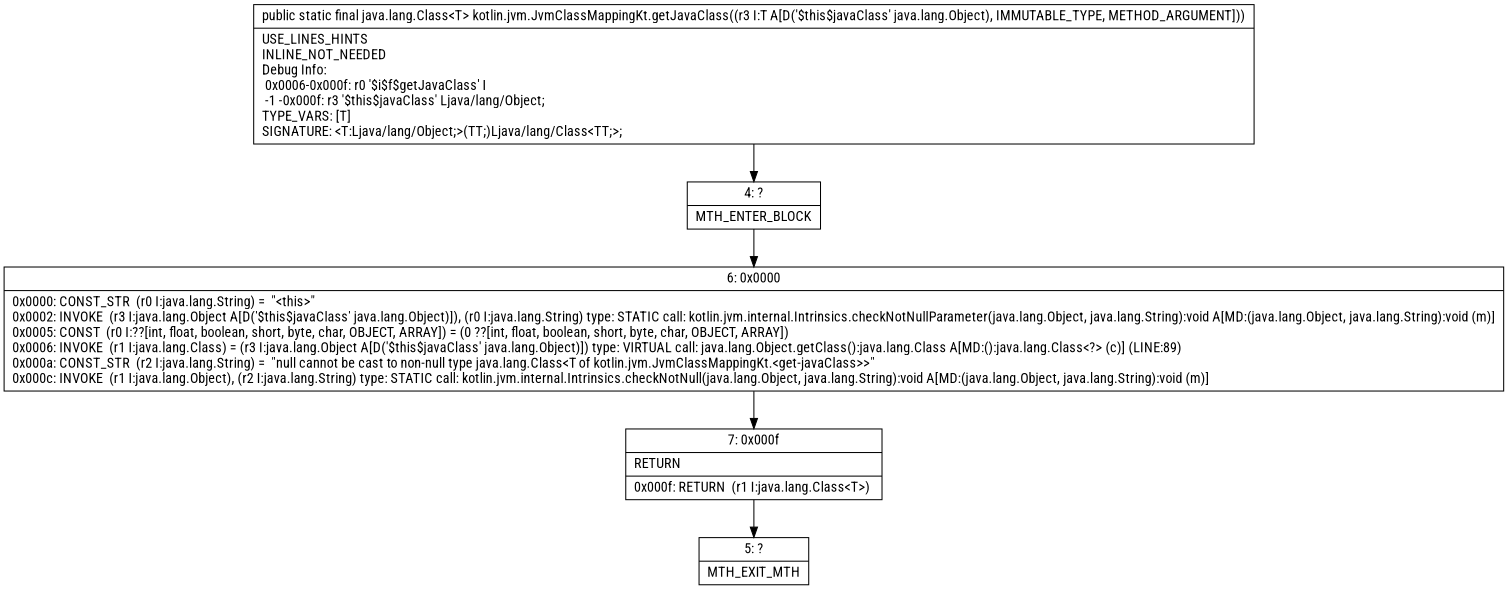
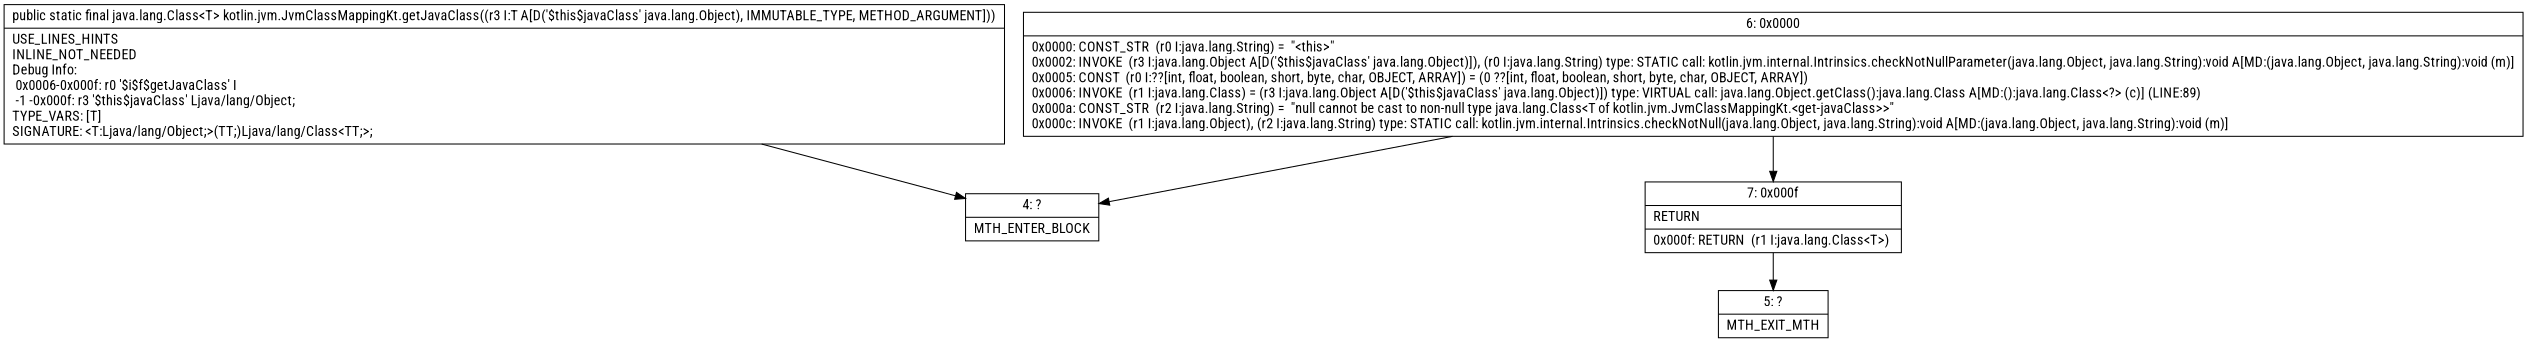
(754, 243) -> (1281, 169)
